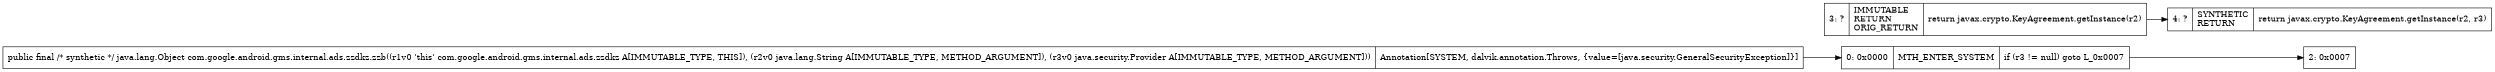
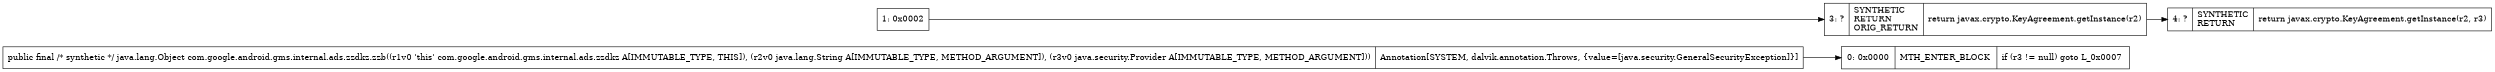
(1882, 10) -> (1880, 10)
none -> (903, 19)
(1946, 57) -> (1945, 57)
(2330, 58) -> none
